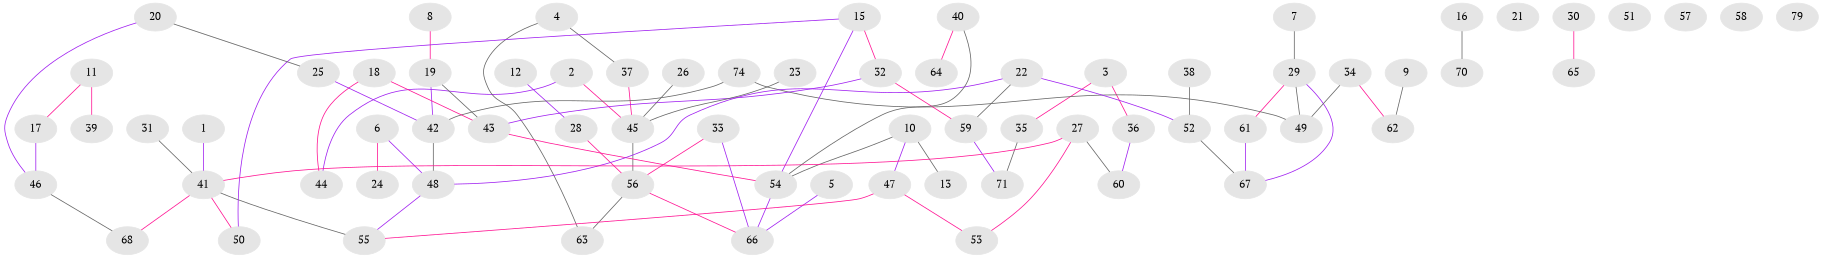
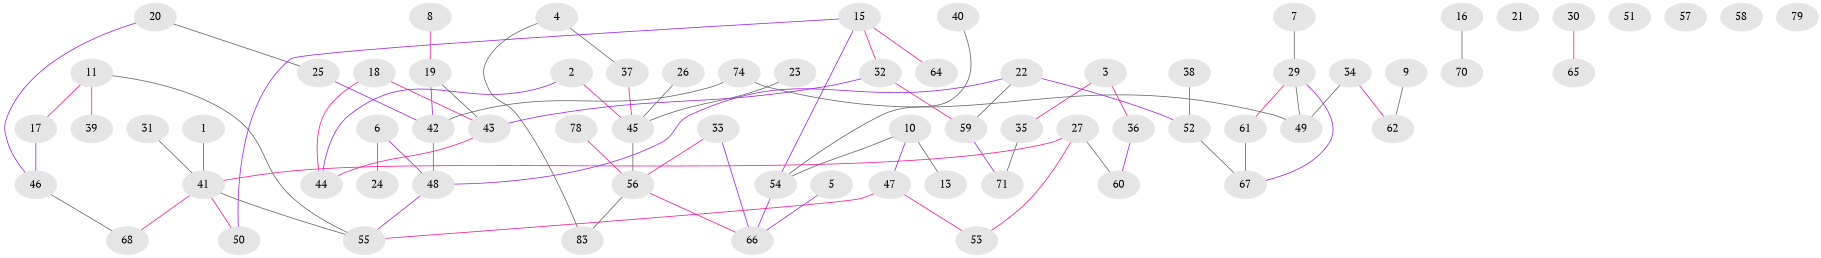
(947, 45) -> (898, 45)
(516, 73) -> none
none -> (242, 124)
(576, 129) -> (576, 129)
(638, 160) -> (412, 156)
(582, 241) -> (582, 241)
